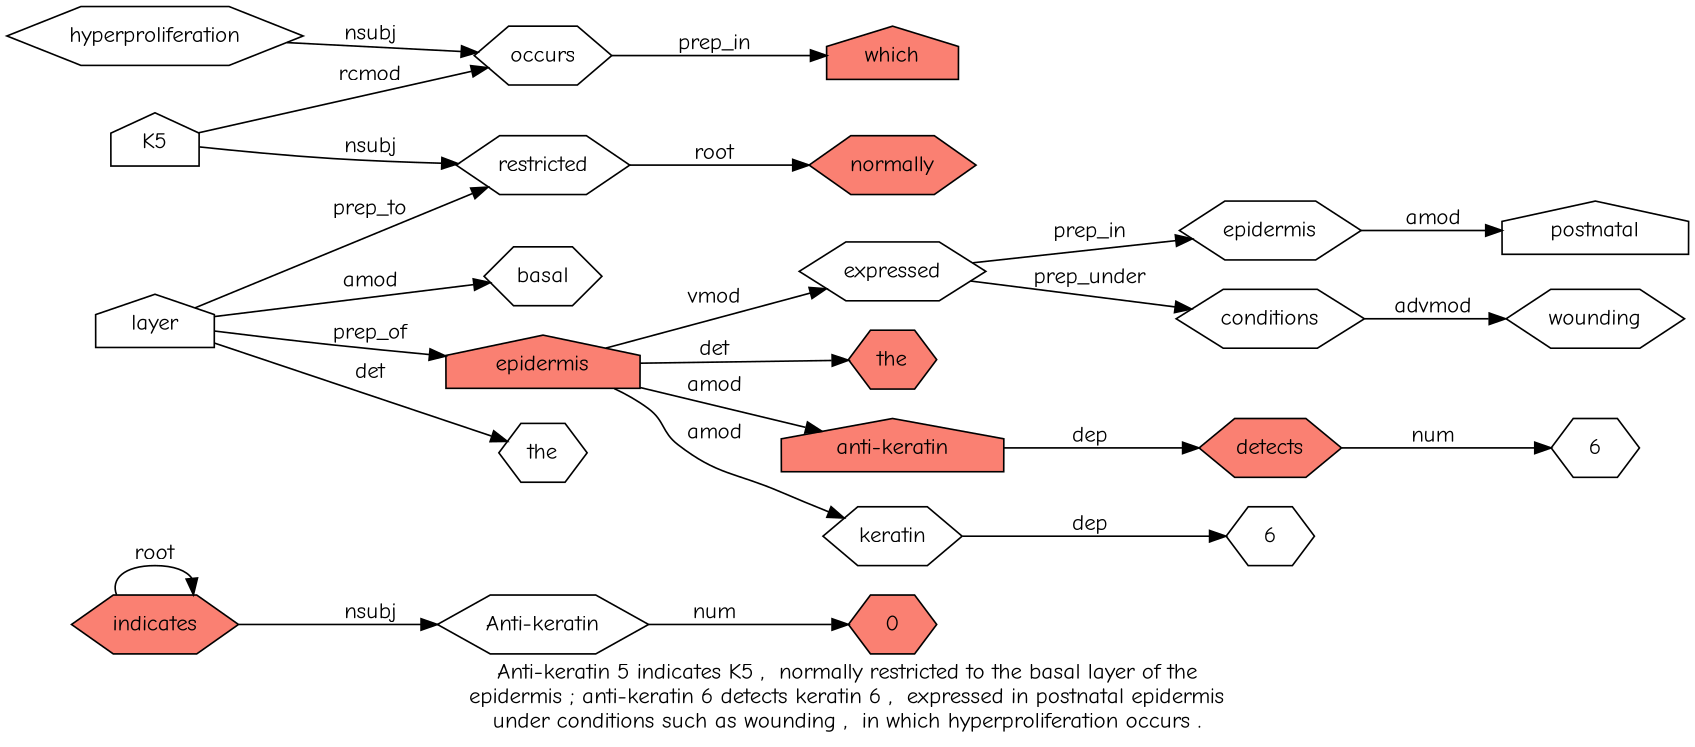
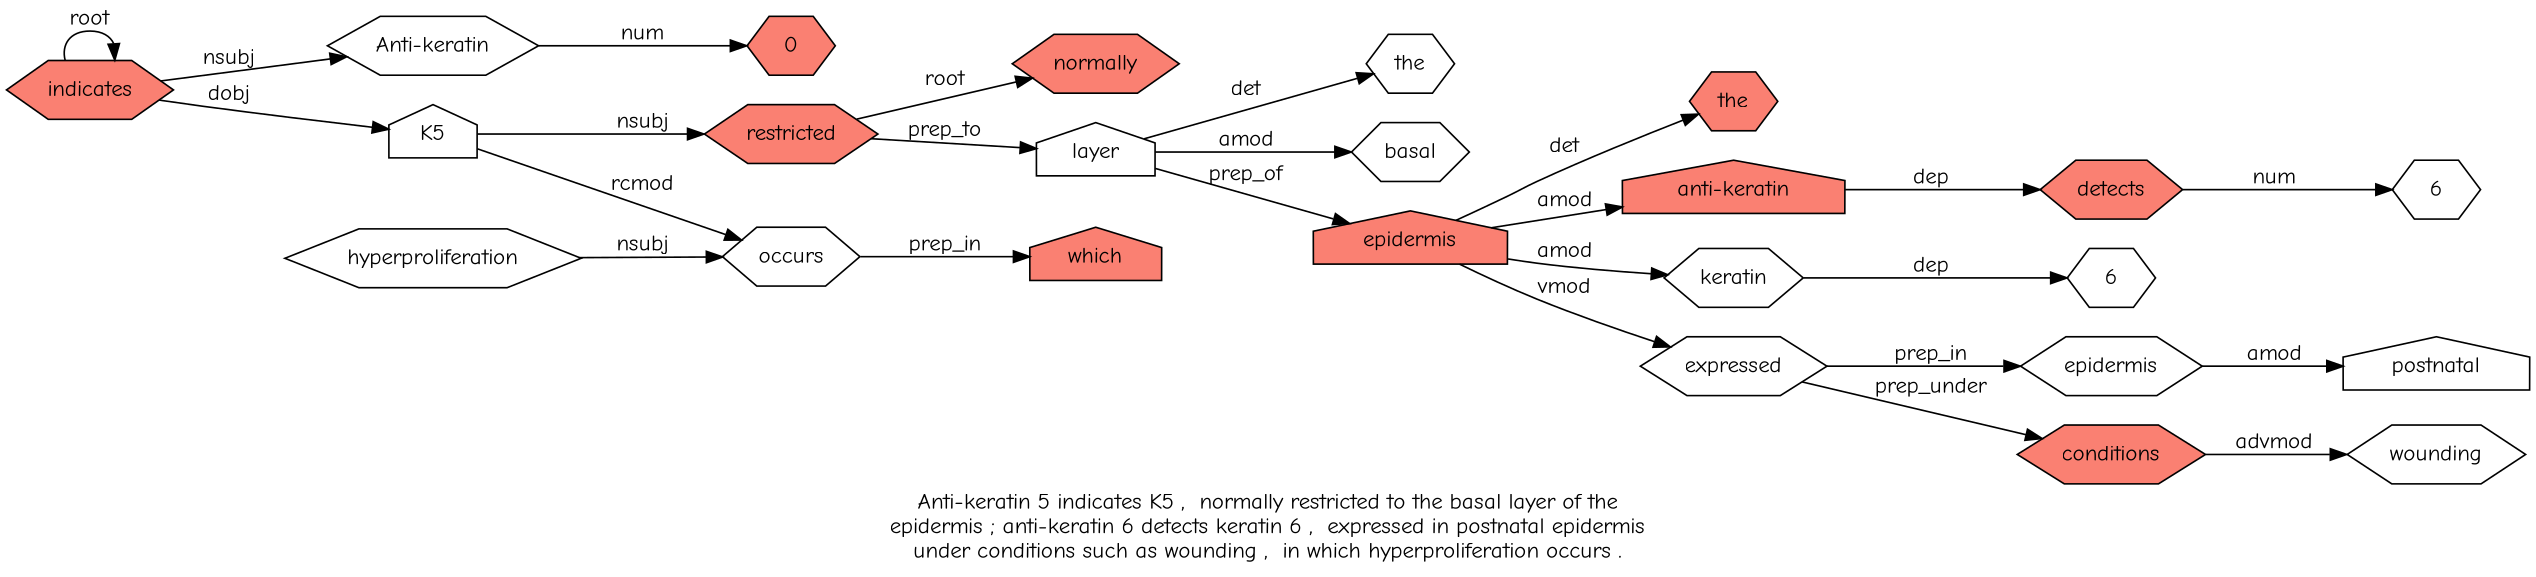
none -> (266, 114)
(543, 165) -> (791, 134)
(334, 251) -> (946, 143)
(1270, 319) -> (2111, 454)
